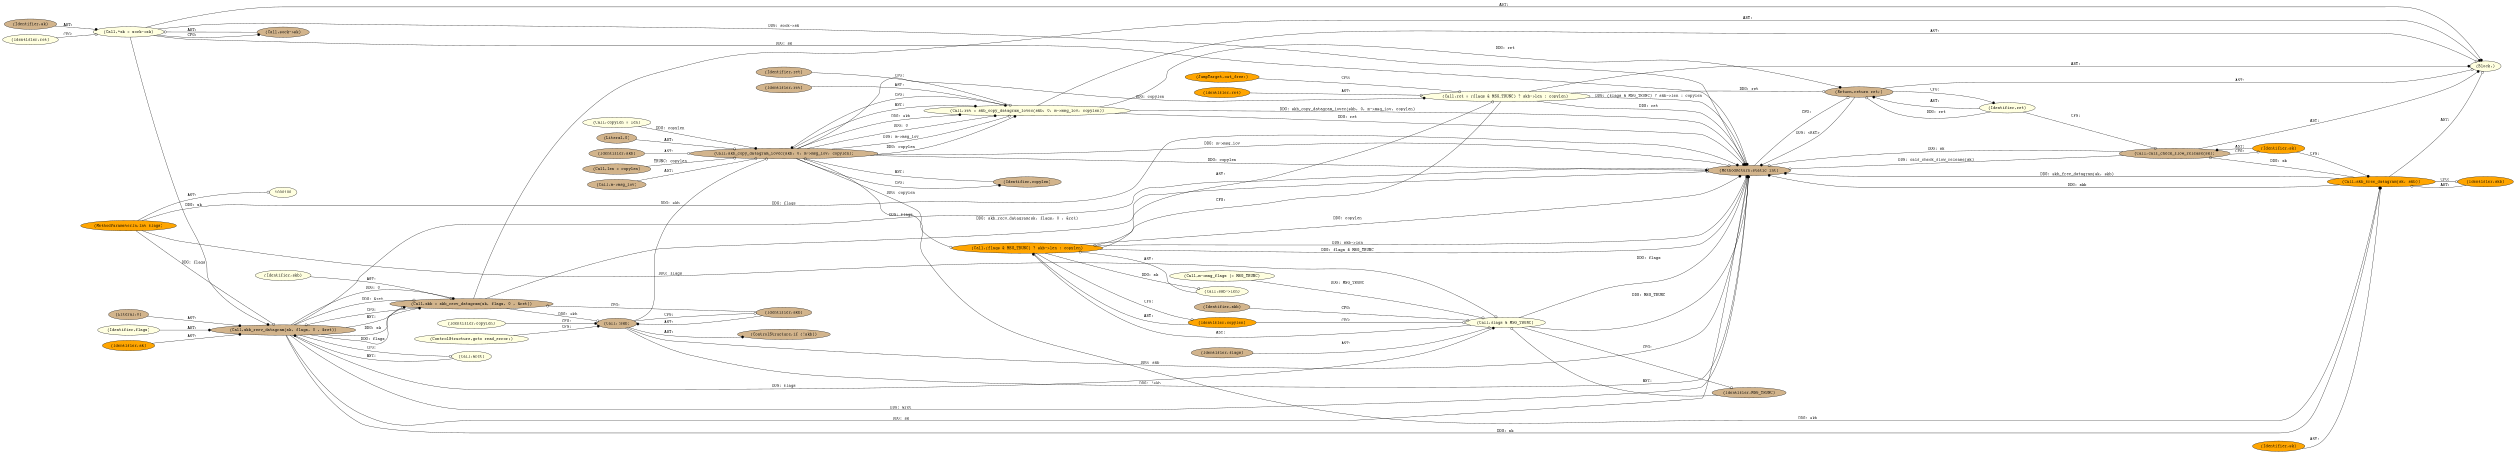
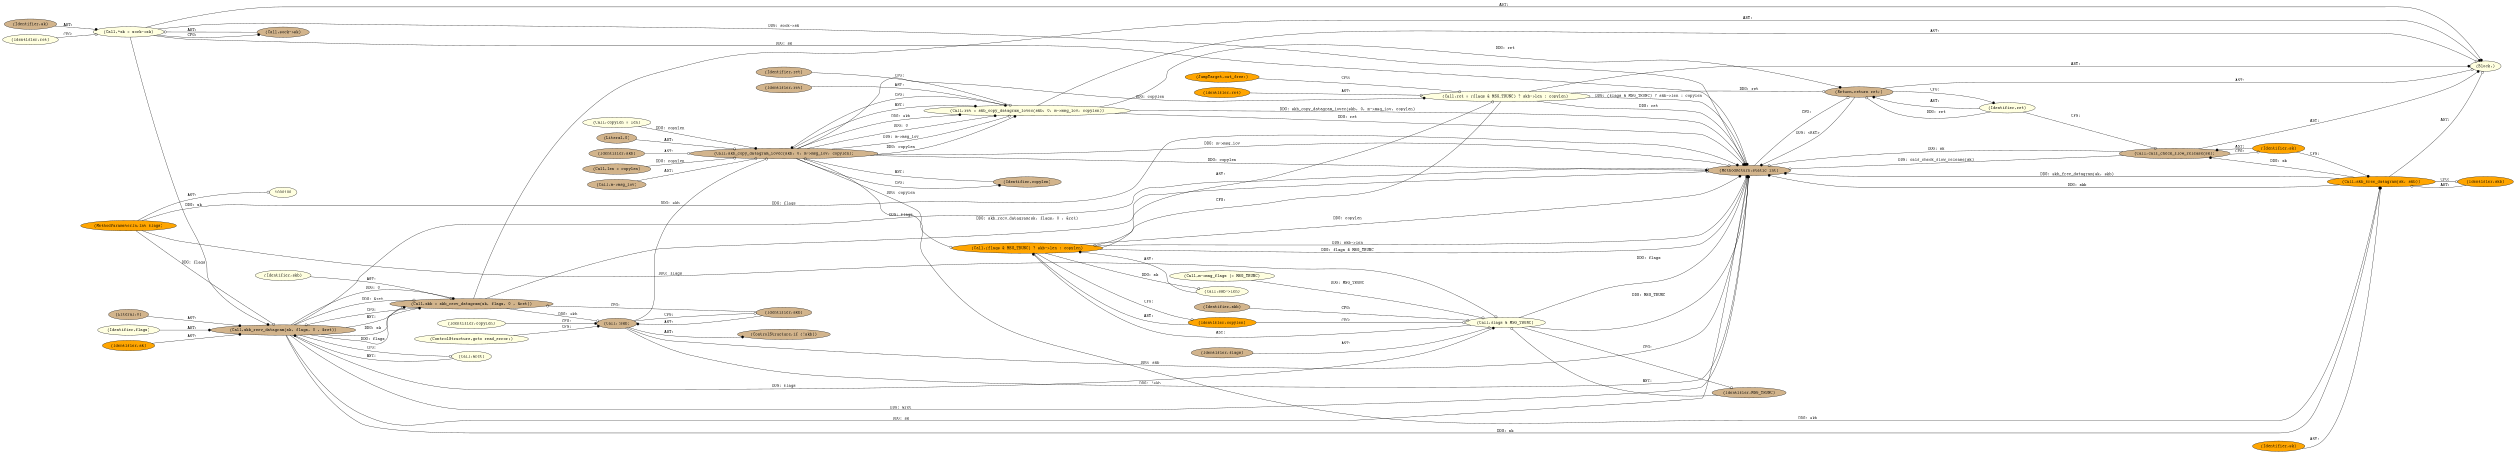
(670, 161) -> (670, 161)
(2283, 167) -> (2283, 167)
(1141, 262) -> (1141, 262)
